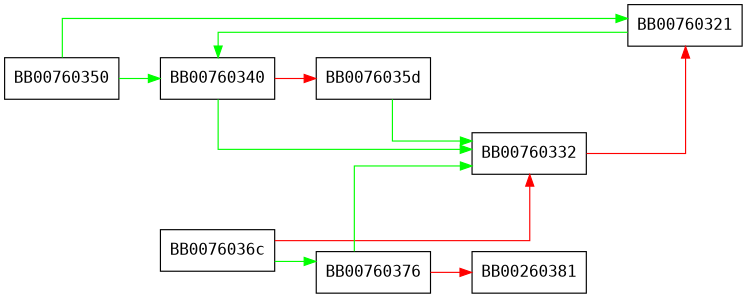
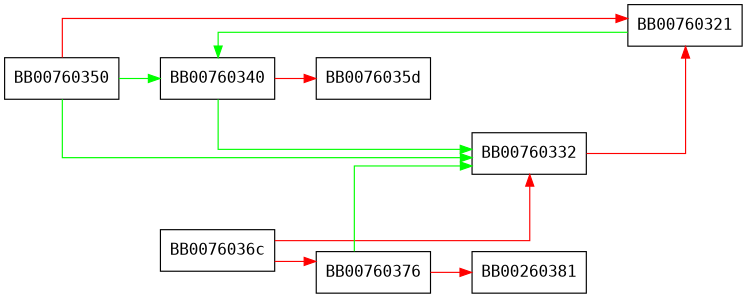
(320, 18) -> (320, 18)
(406, 141) -> (232, 158)
(289, 261) -> (289, 261)
